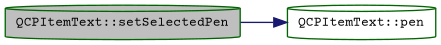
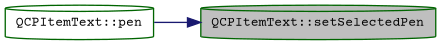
(257, 22) -> (171, 22)
